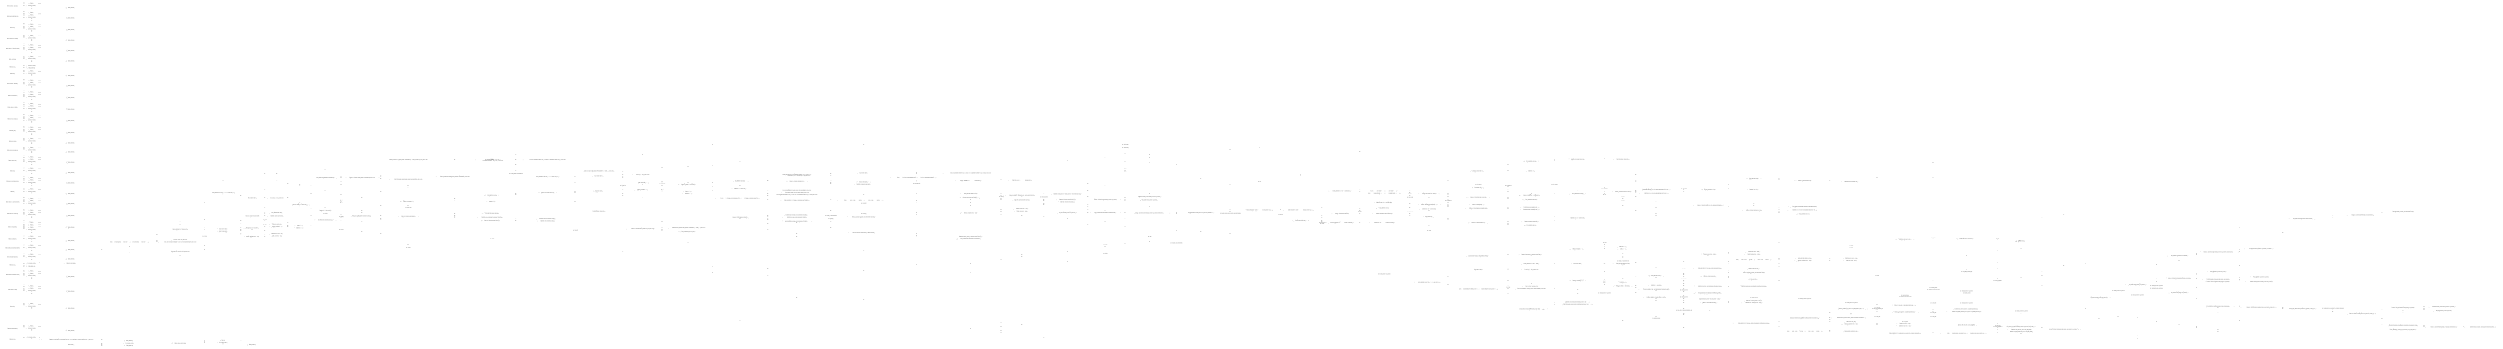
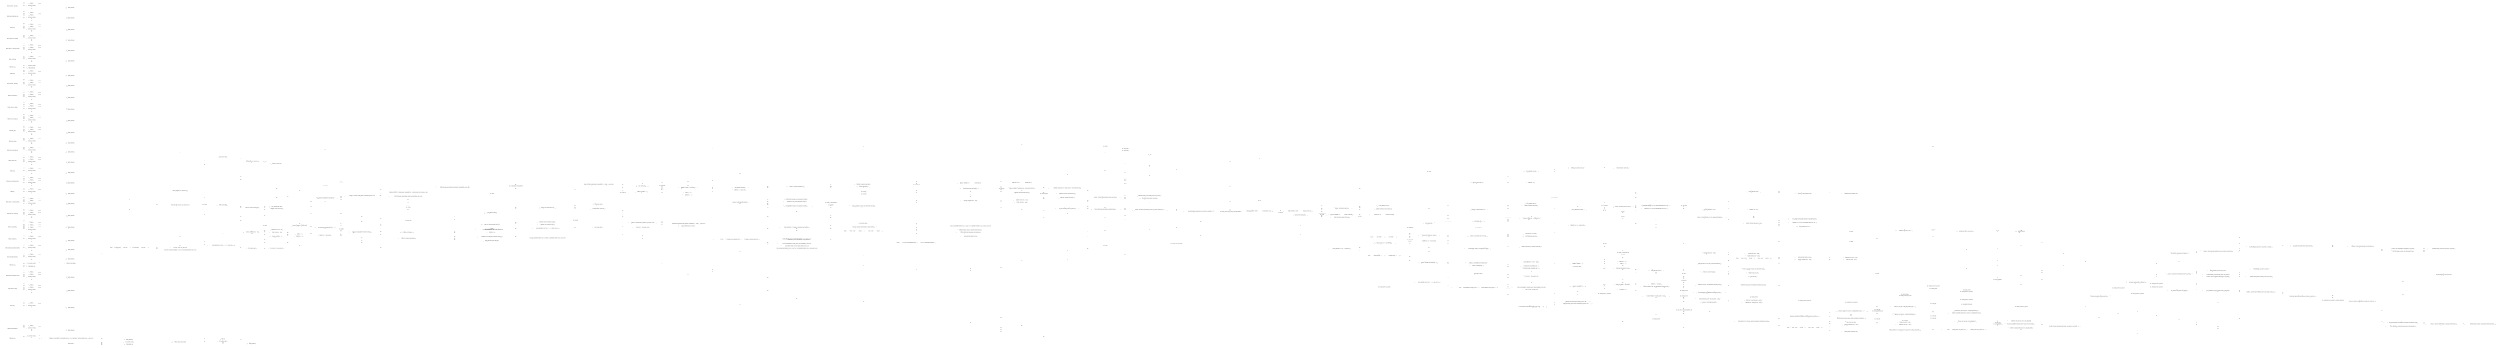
none -> (1342, 217)
none -> (1531, 234)
